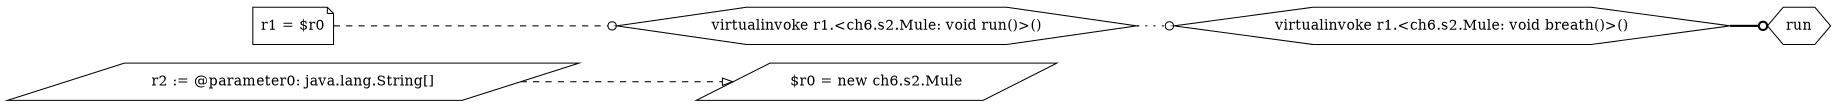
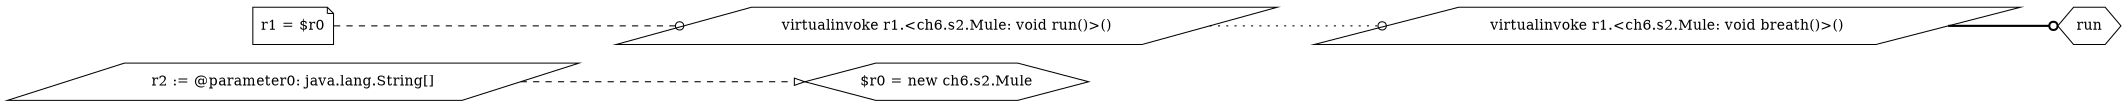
(877, 26) -> (947, 26)
(1452, 26) -> (1667, 26)
(877, 82) -> (947, 82)
